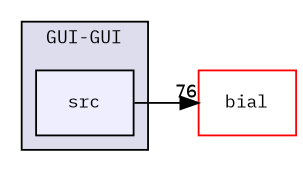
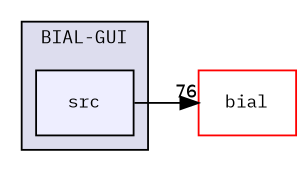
(85, 39) -> (85, 39)
